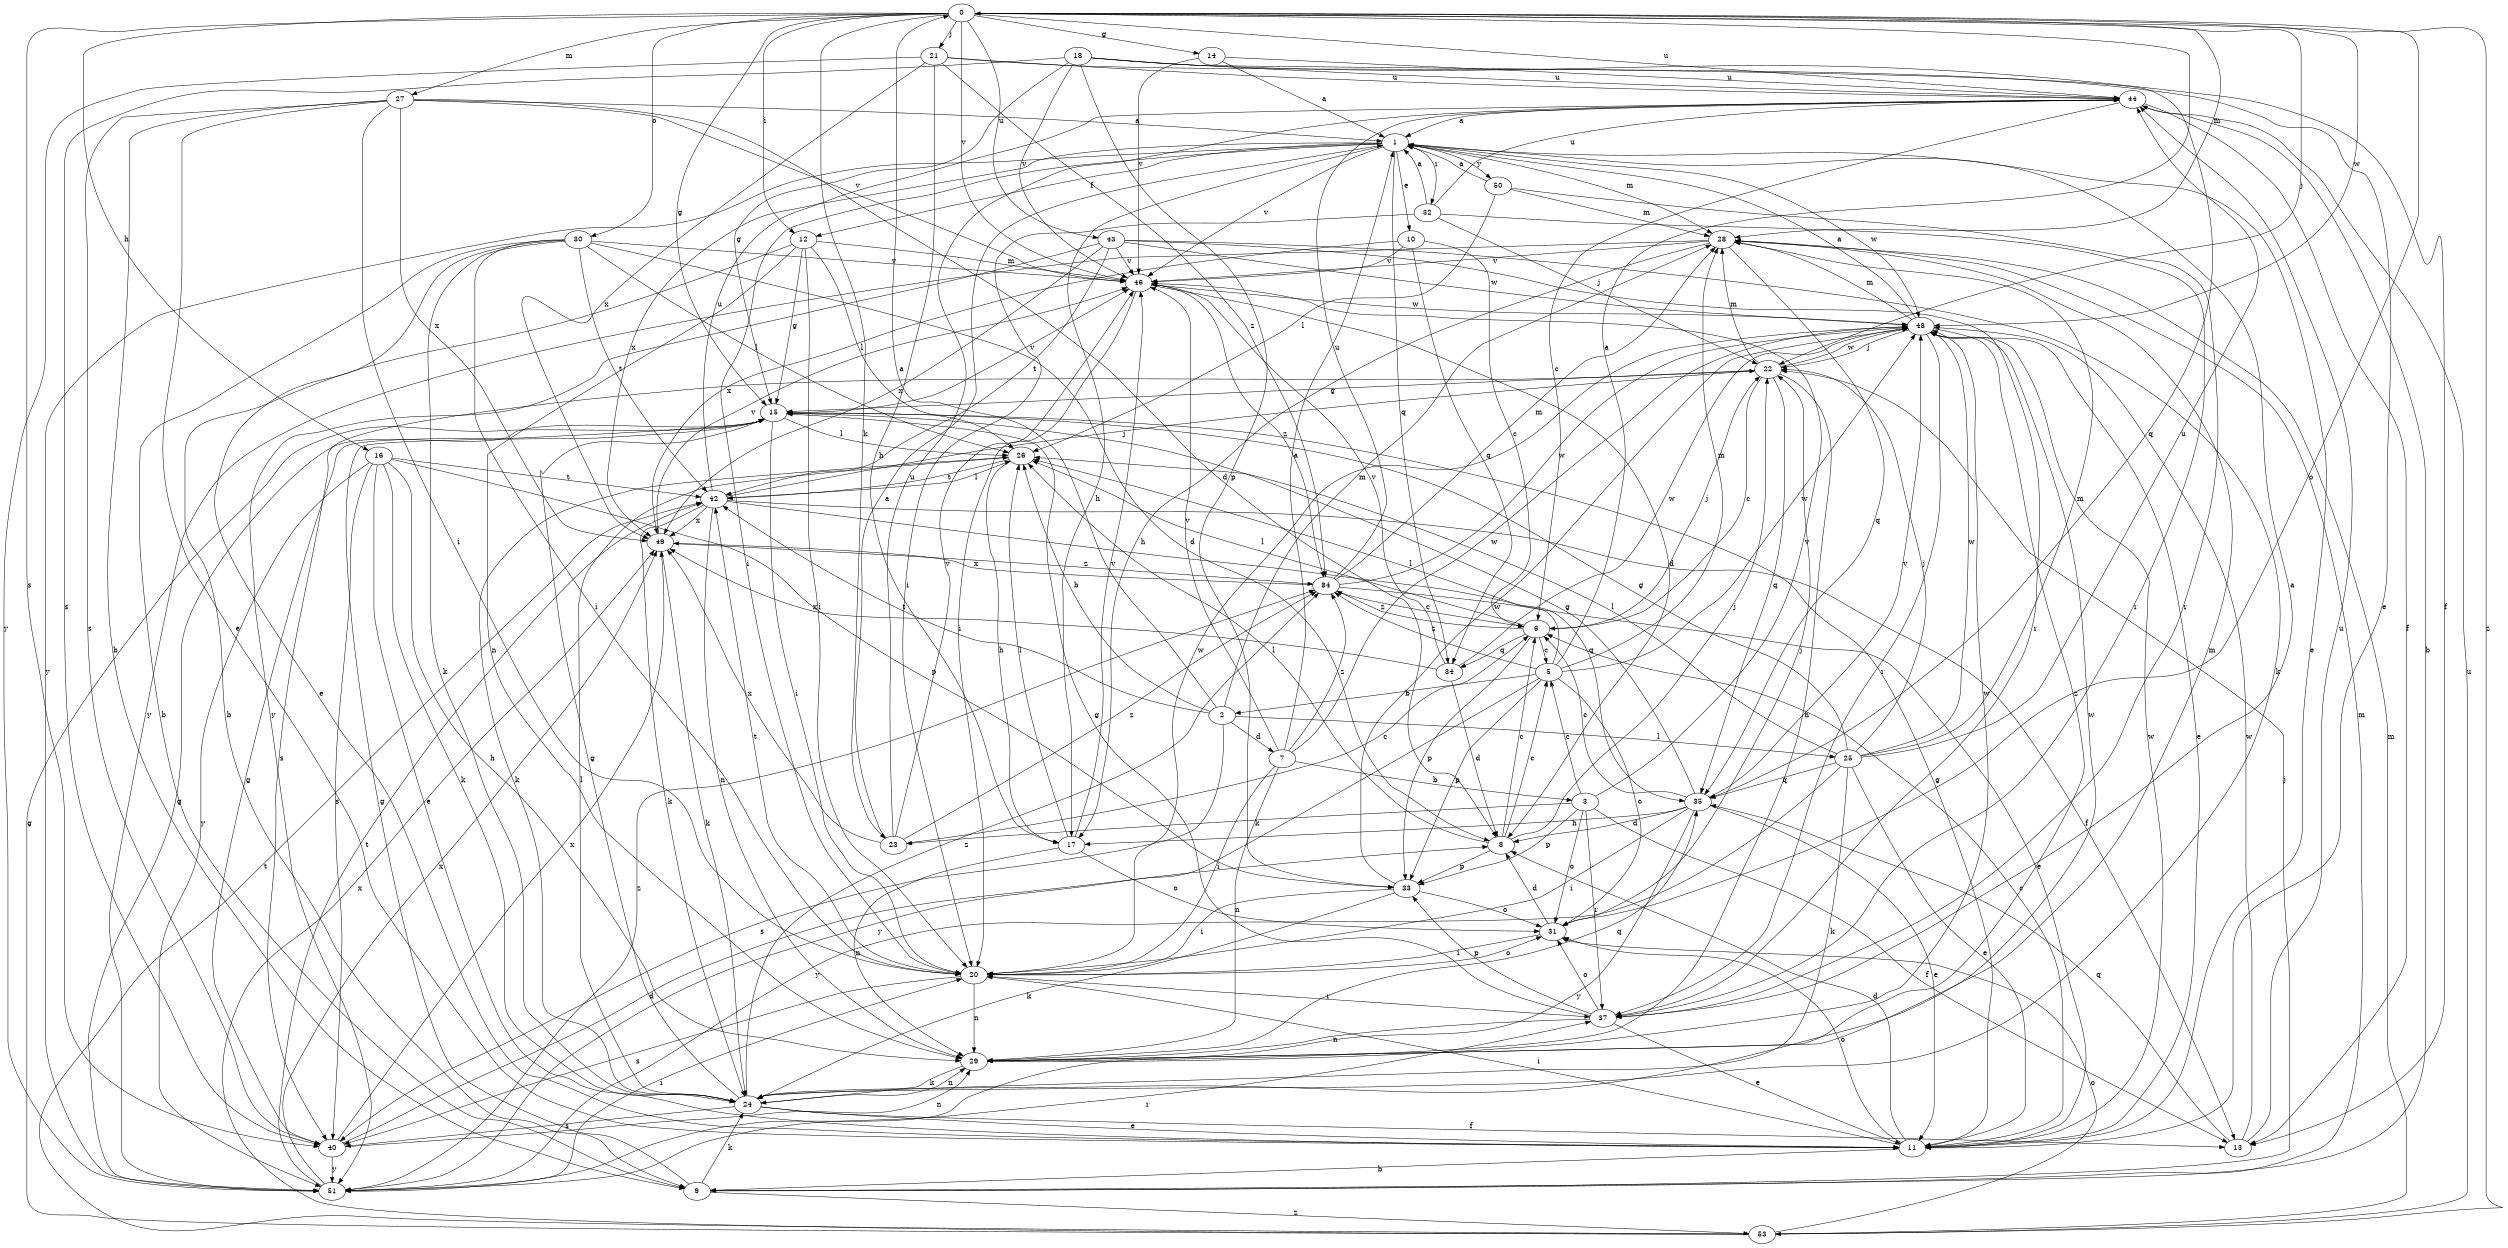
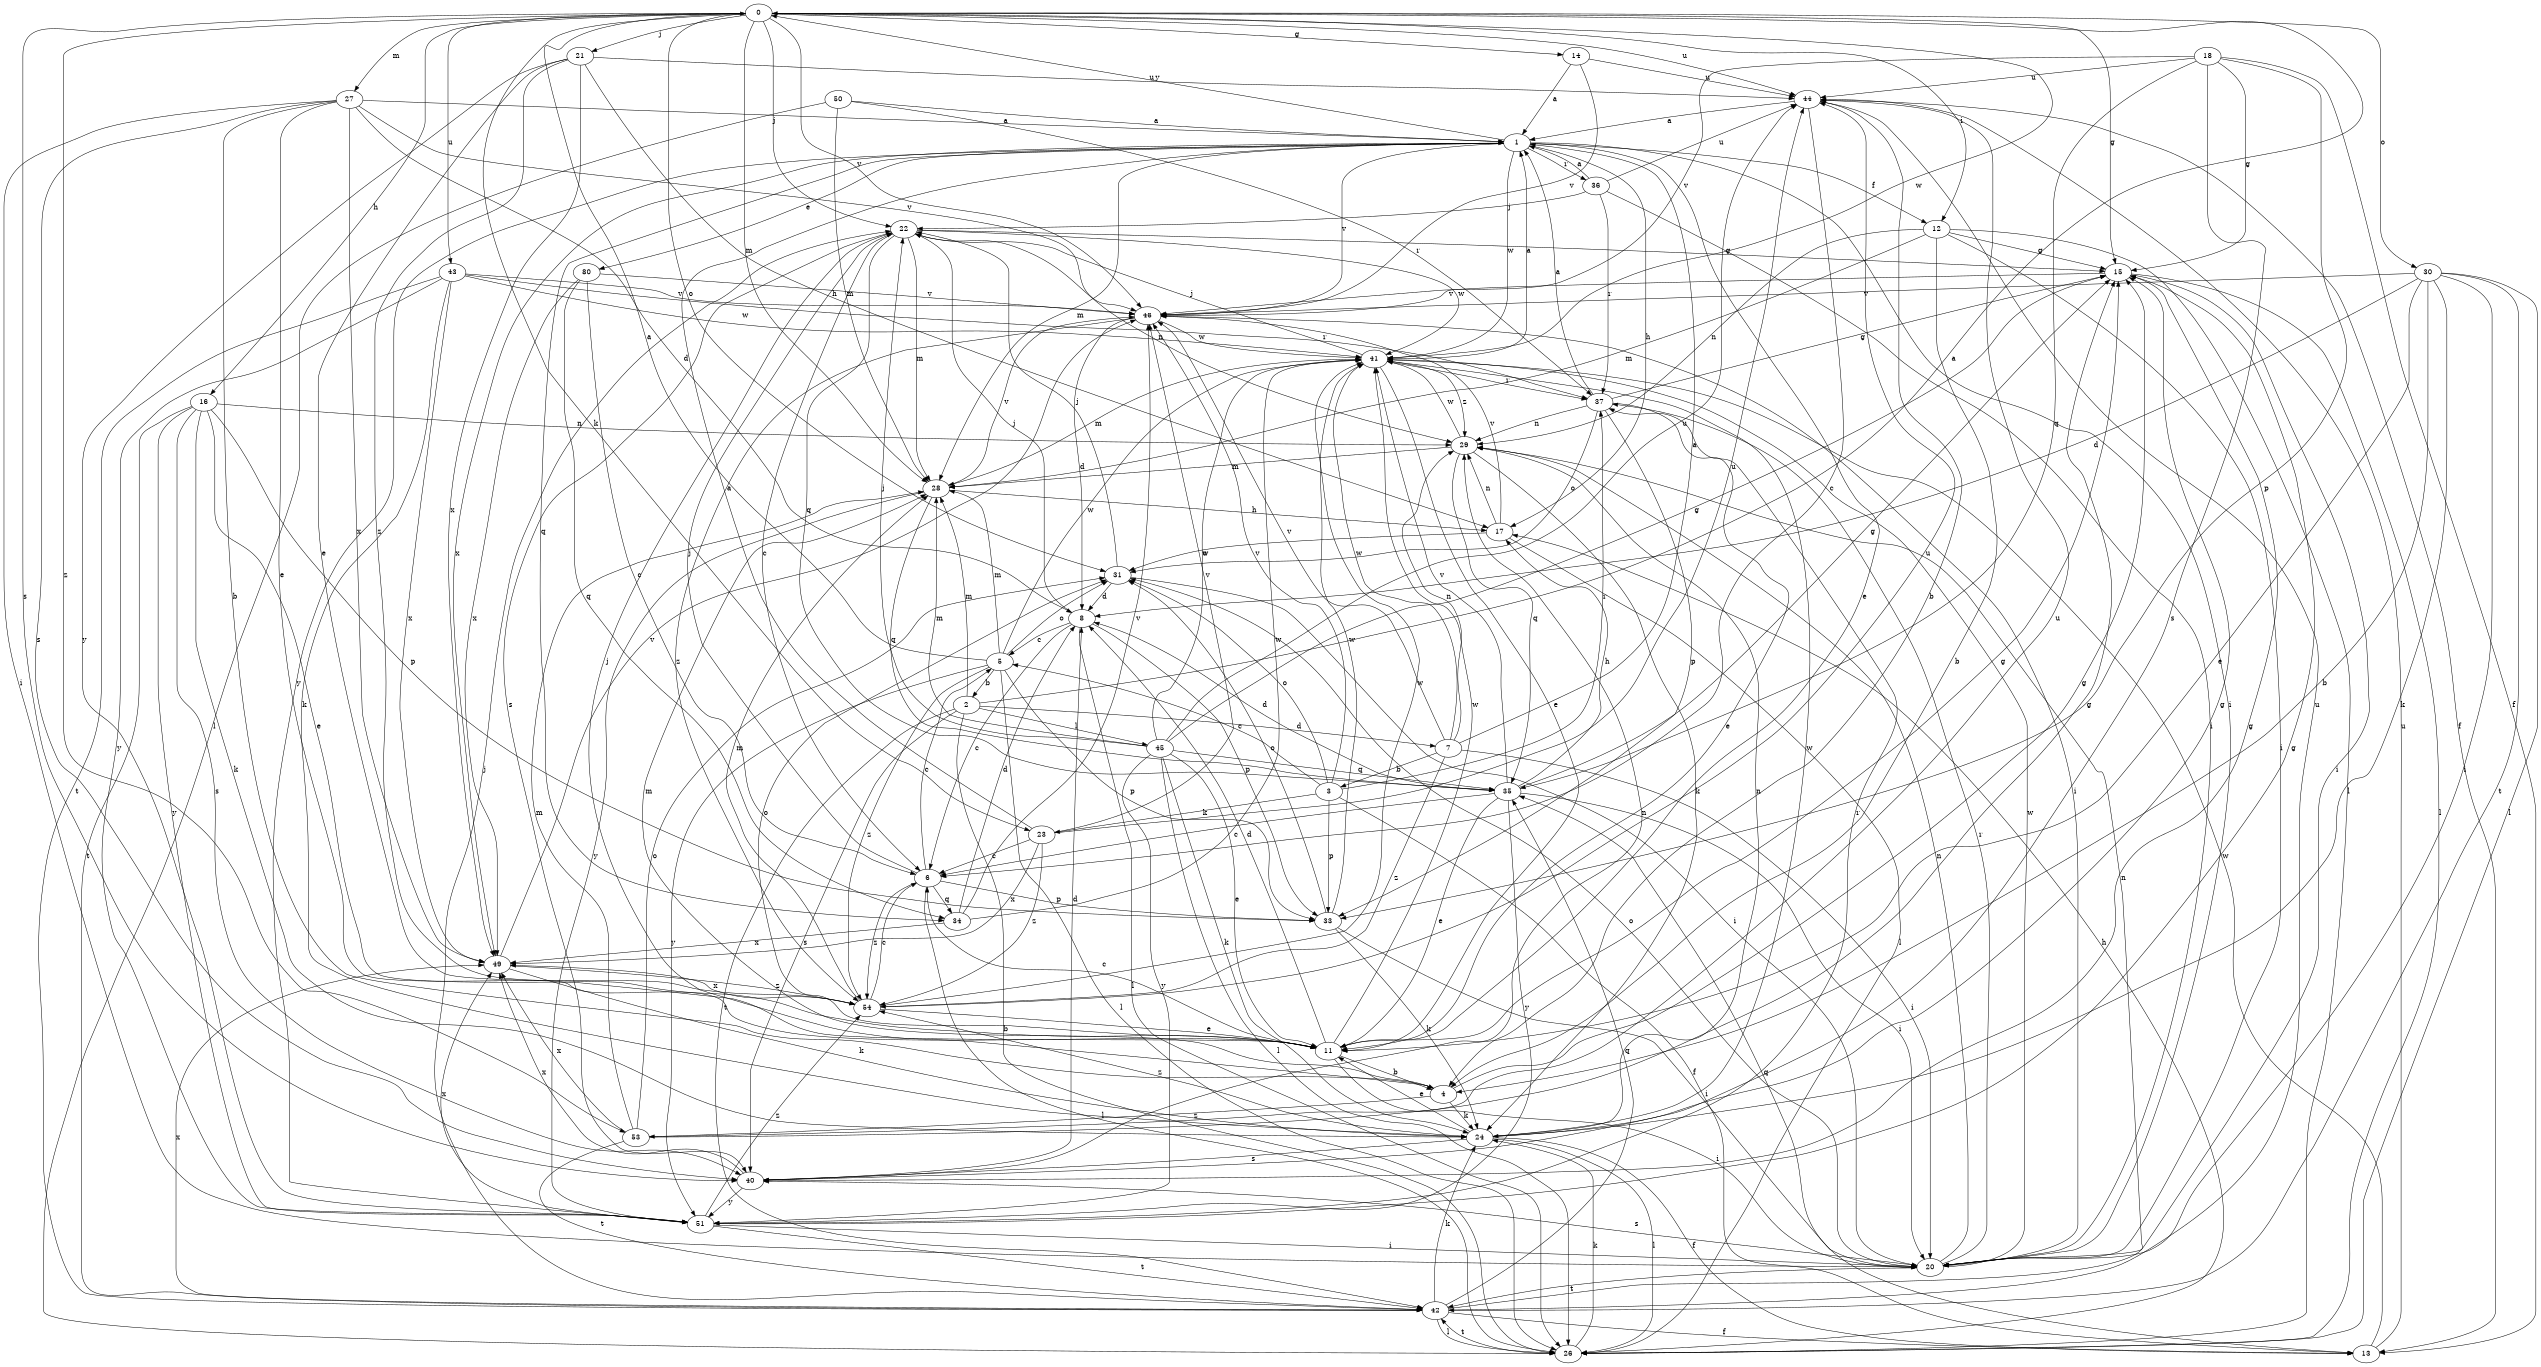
(1454, 156) -> (1122, 75)
(1428, 213) -> (1596, 186)
(1411, 240) -> (587, 272)
(969, 259) -> (1449, 391)
(1921, 326) -> (1374, 359)
(1326, 586) -> (867, 1008)
(493, 759) -> (580, 424)
(1848, 759) -> (1160, 748)
(697, 1191) -> (1443, 1094)
